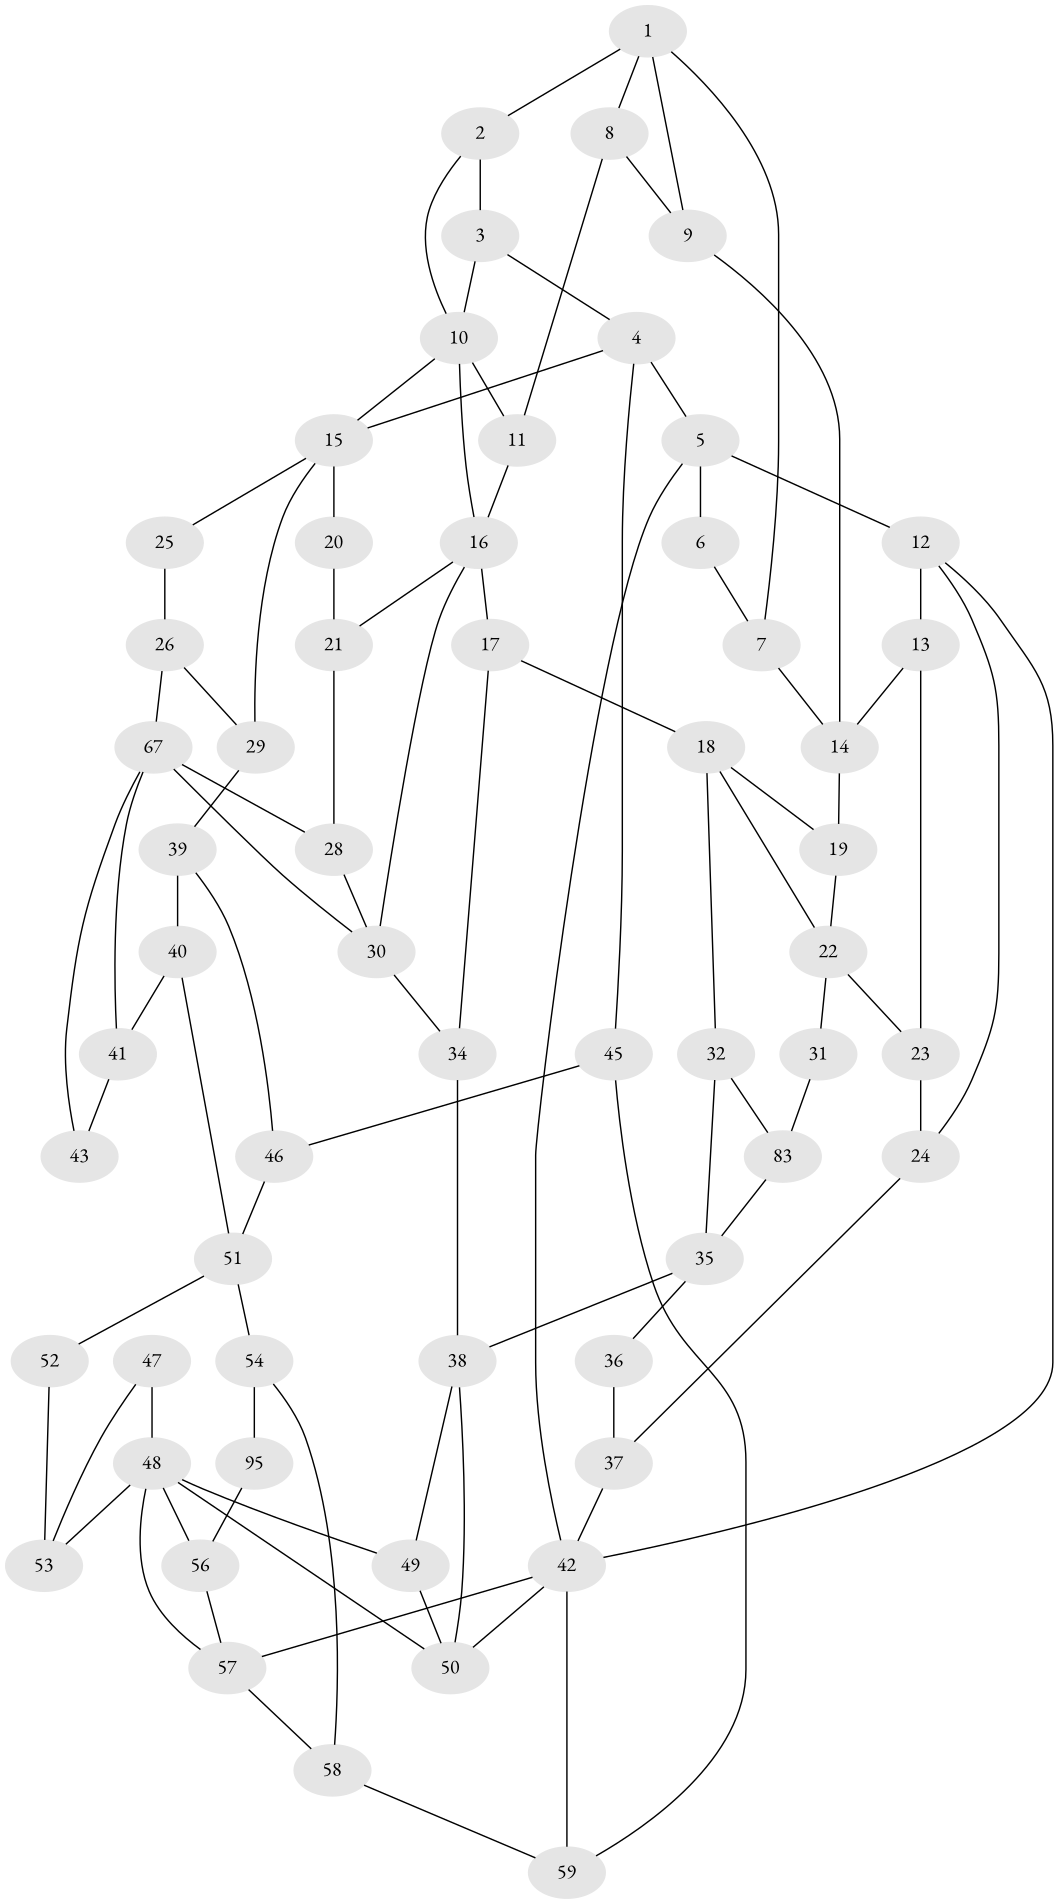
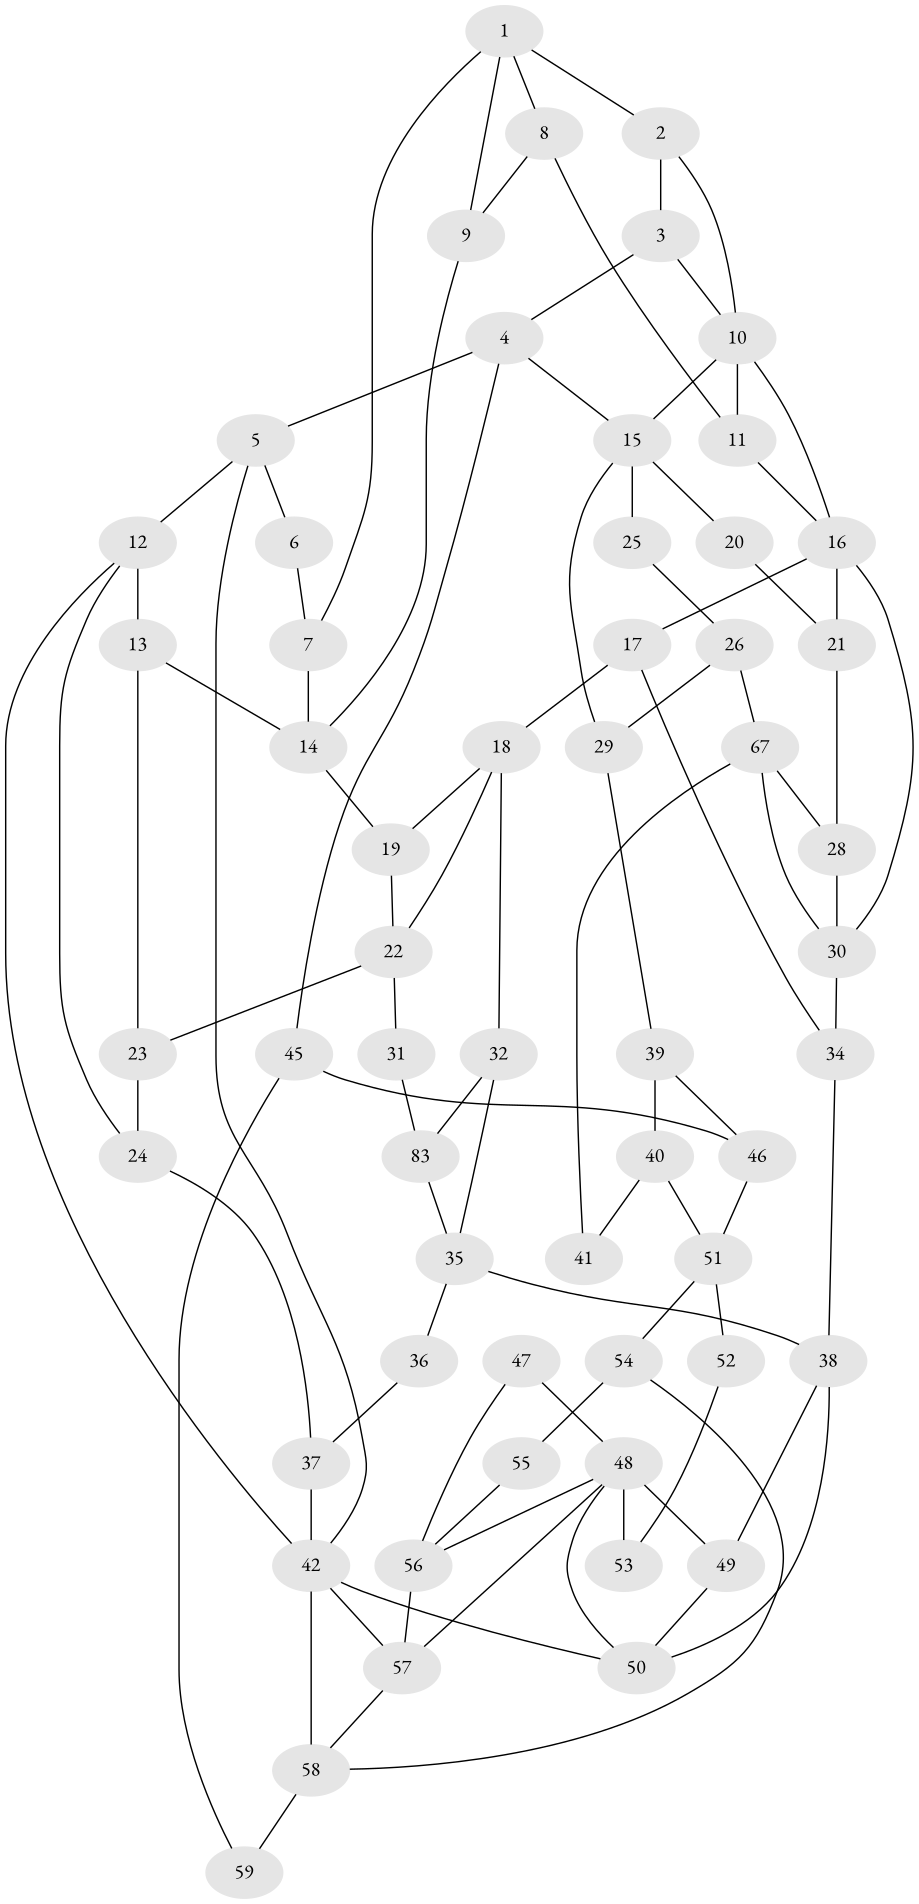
(80, 1157) -> none
(89, 1460) -> (459, 1460)
(254, 1463) -> (521, 1463)
(567, 1719) -> (311, 1668)
